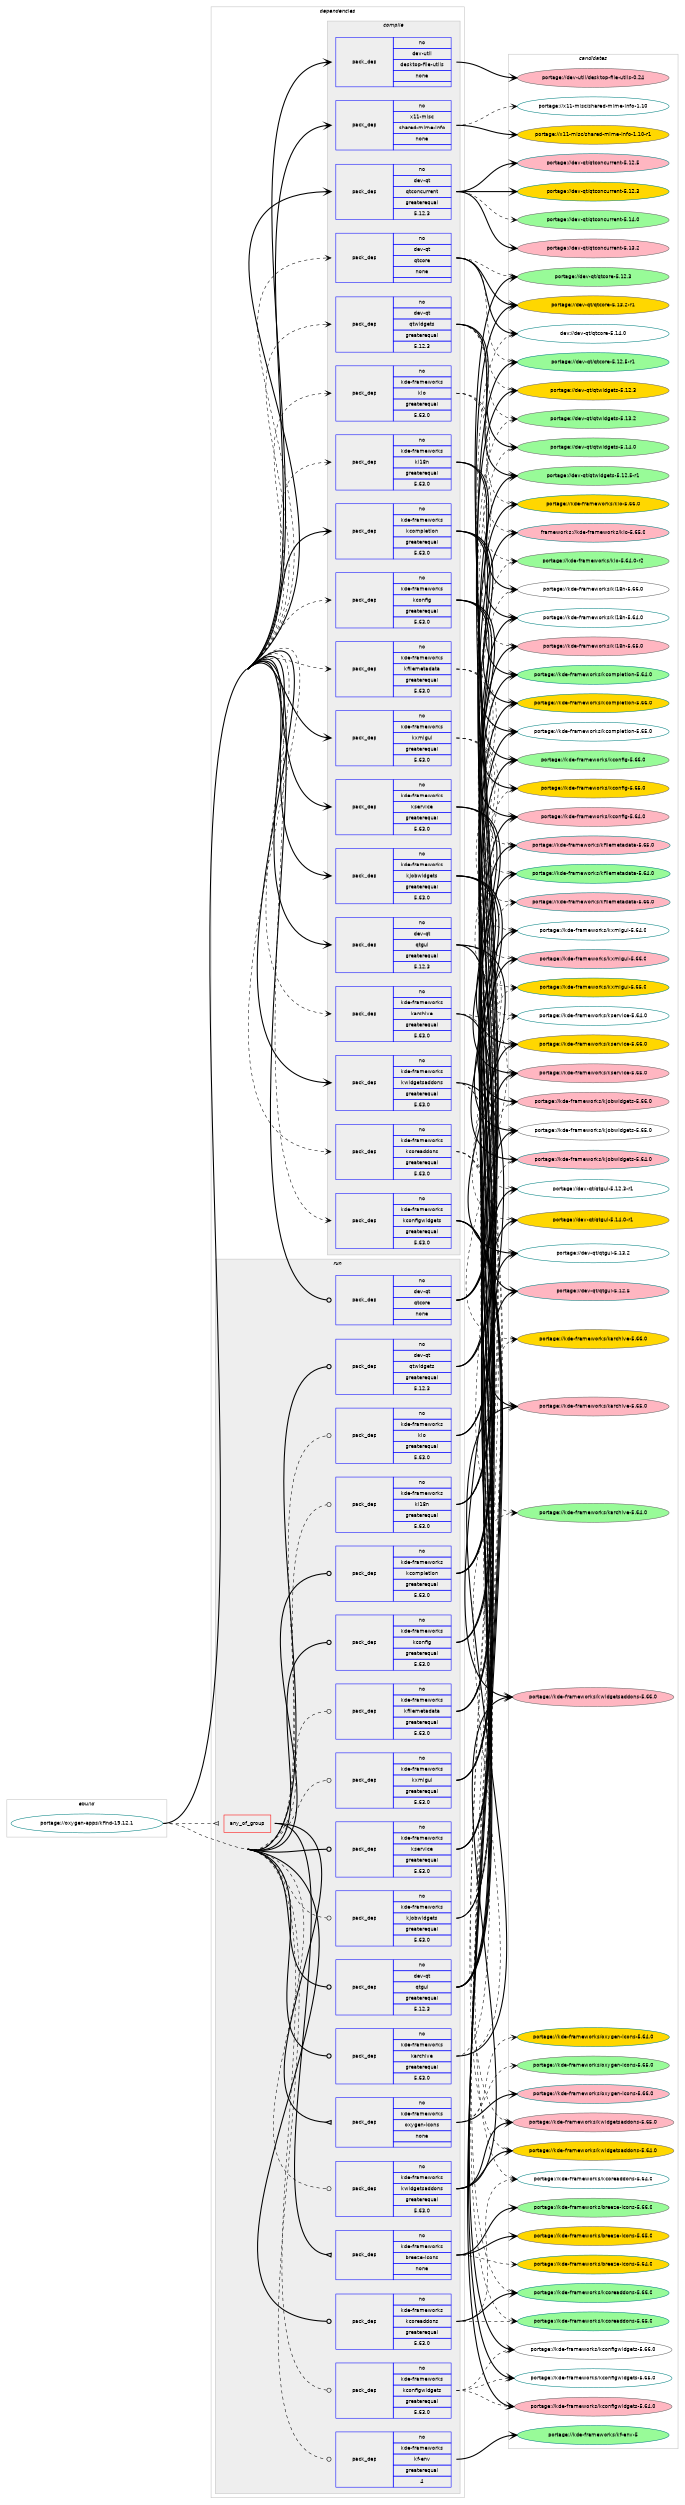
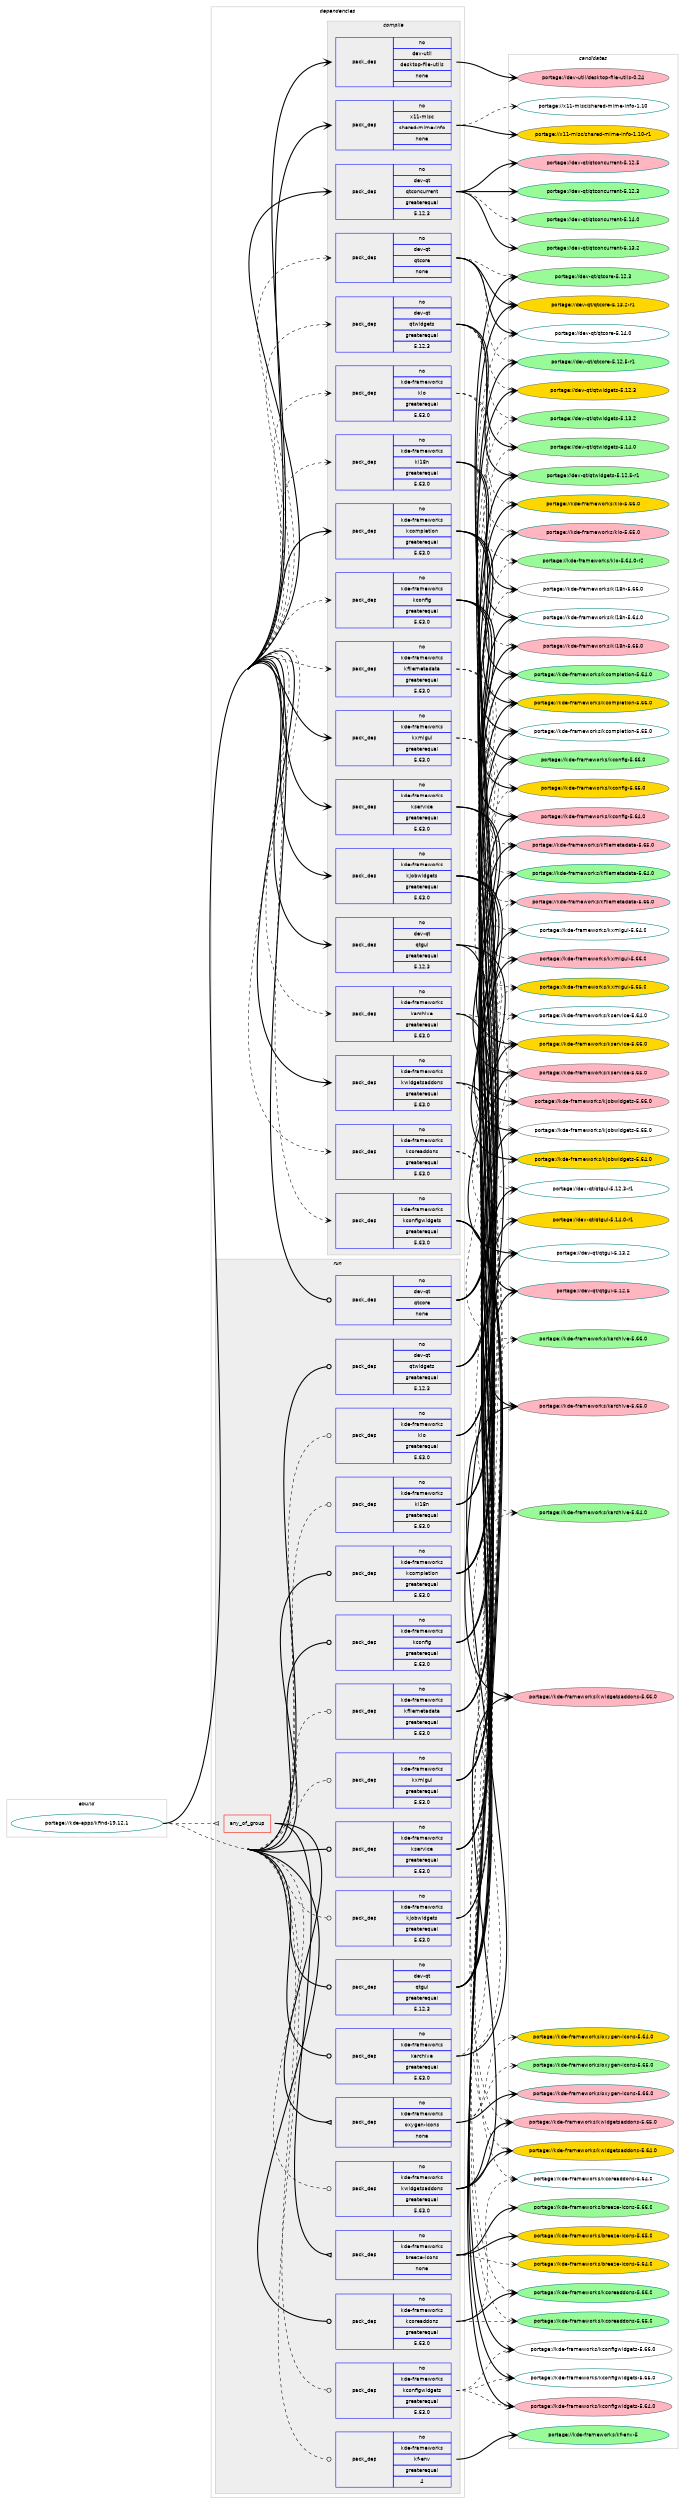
(593, 192) -> (593, 192)
(593, 248) -> (593, 248)
(593, 334) -> (593, 334)
(593, 533) -> (593, 533)
(593, 1160) -> (593, 1160)
(593, 1339) -> (593, 1339)
(87, 1823) -> (87, 1823)
